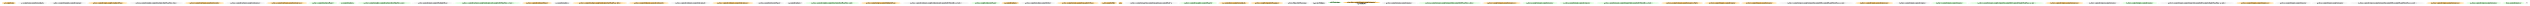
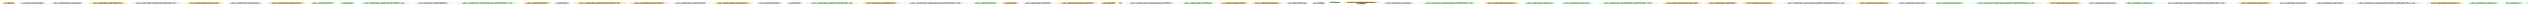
(1121, 3) -> (1121, 3)
